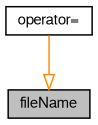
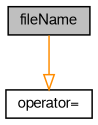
(49, 55) -> (49, 55)
